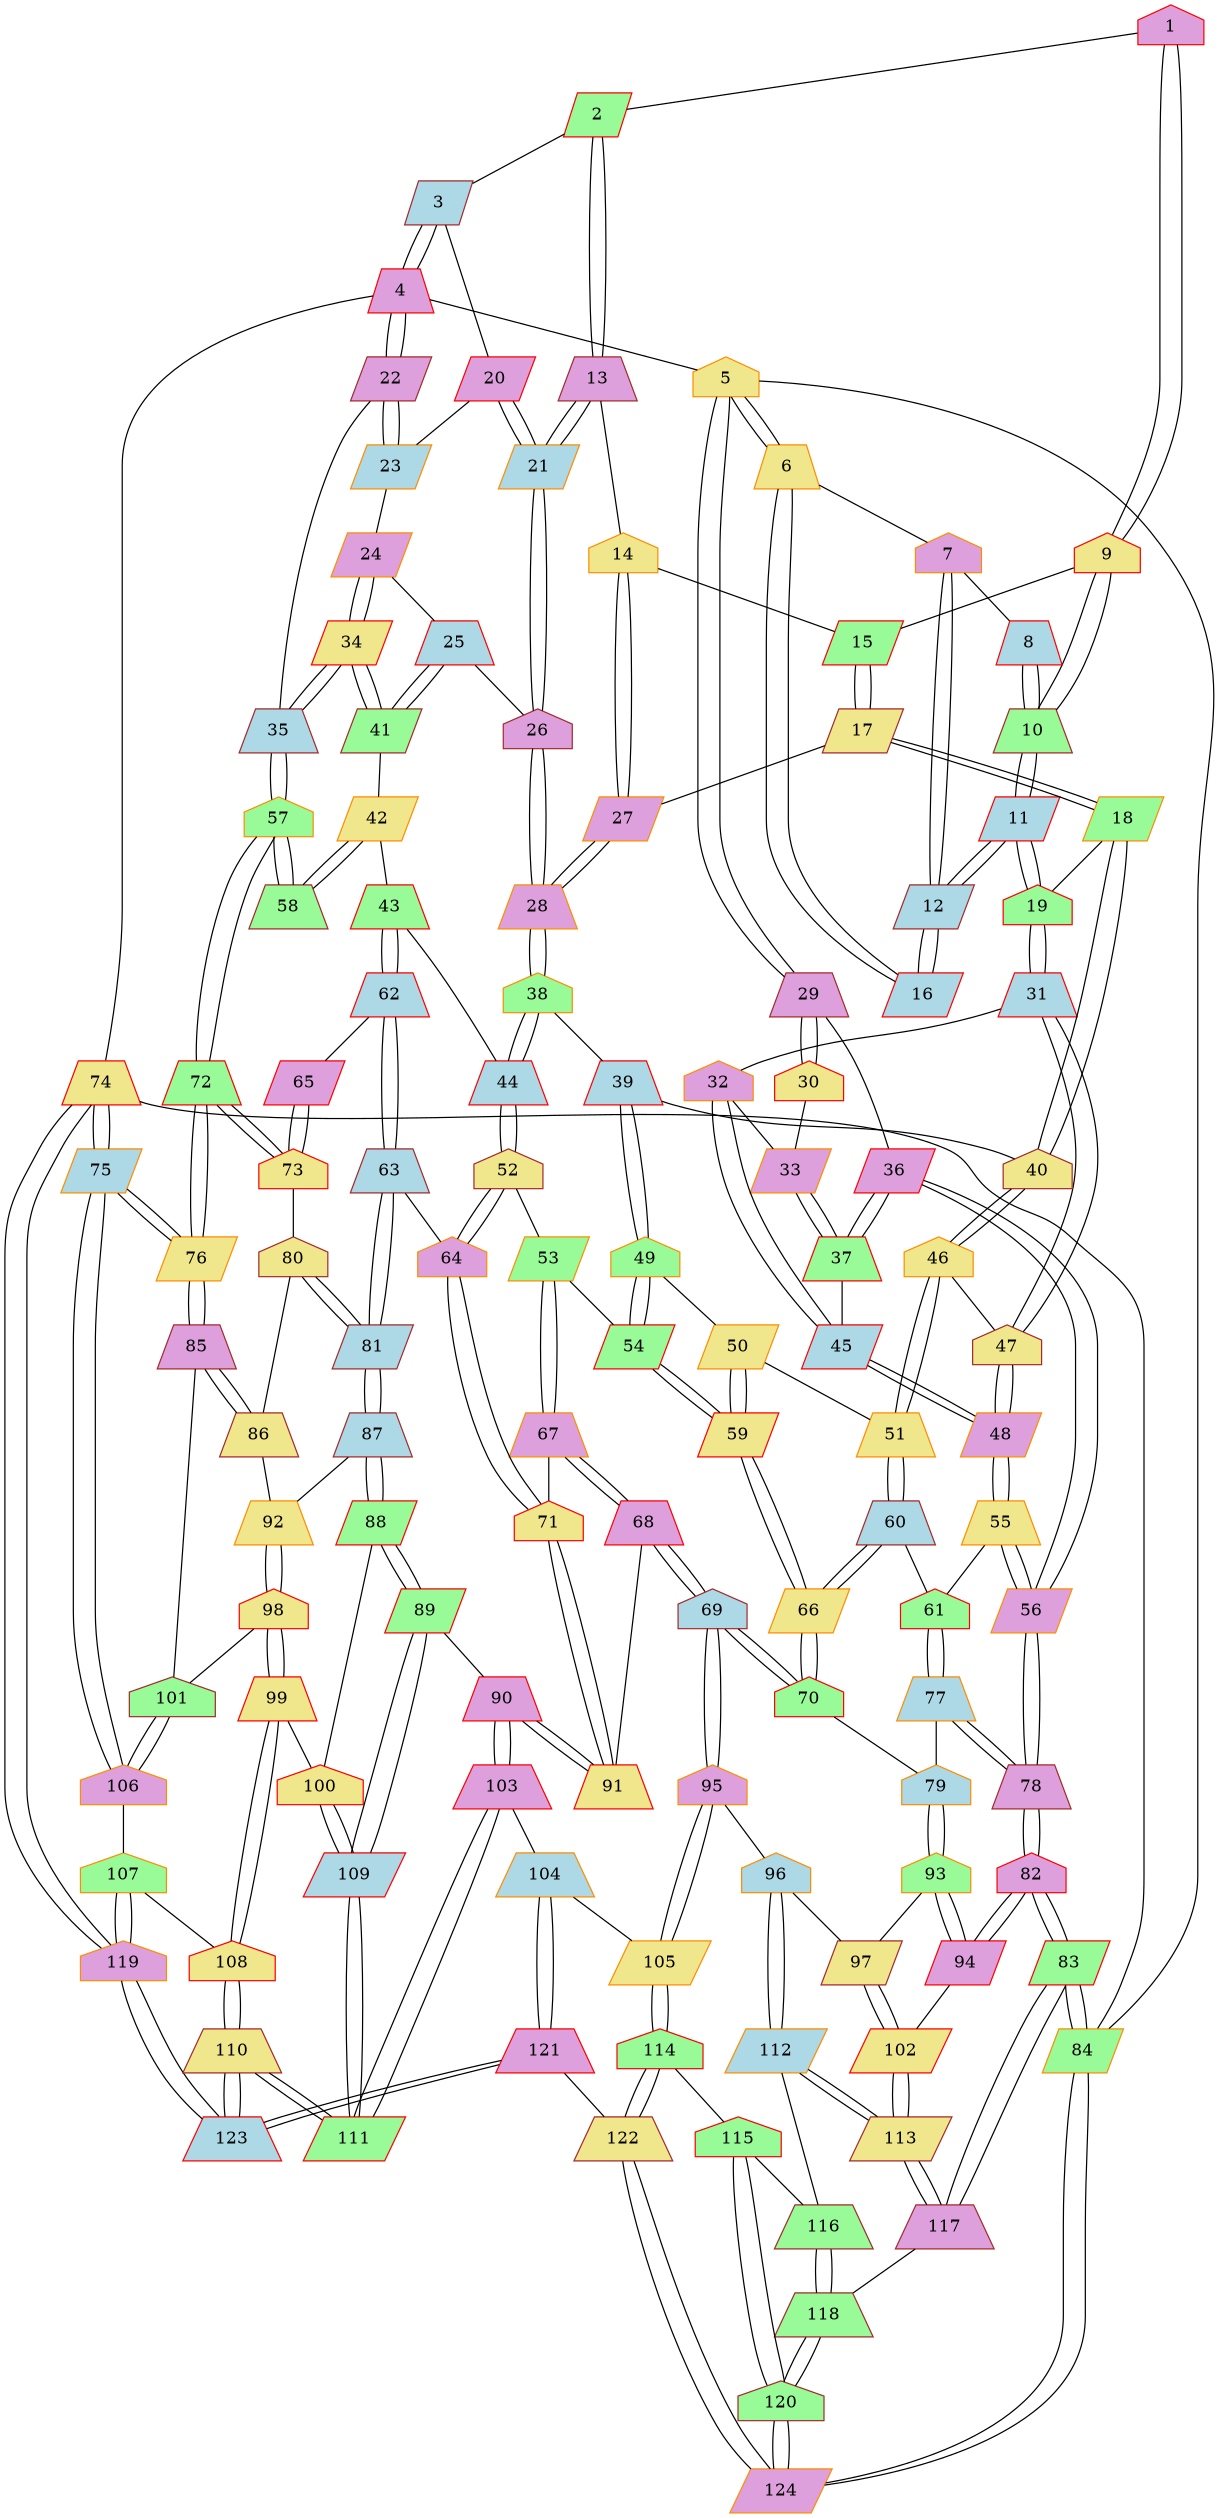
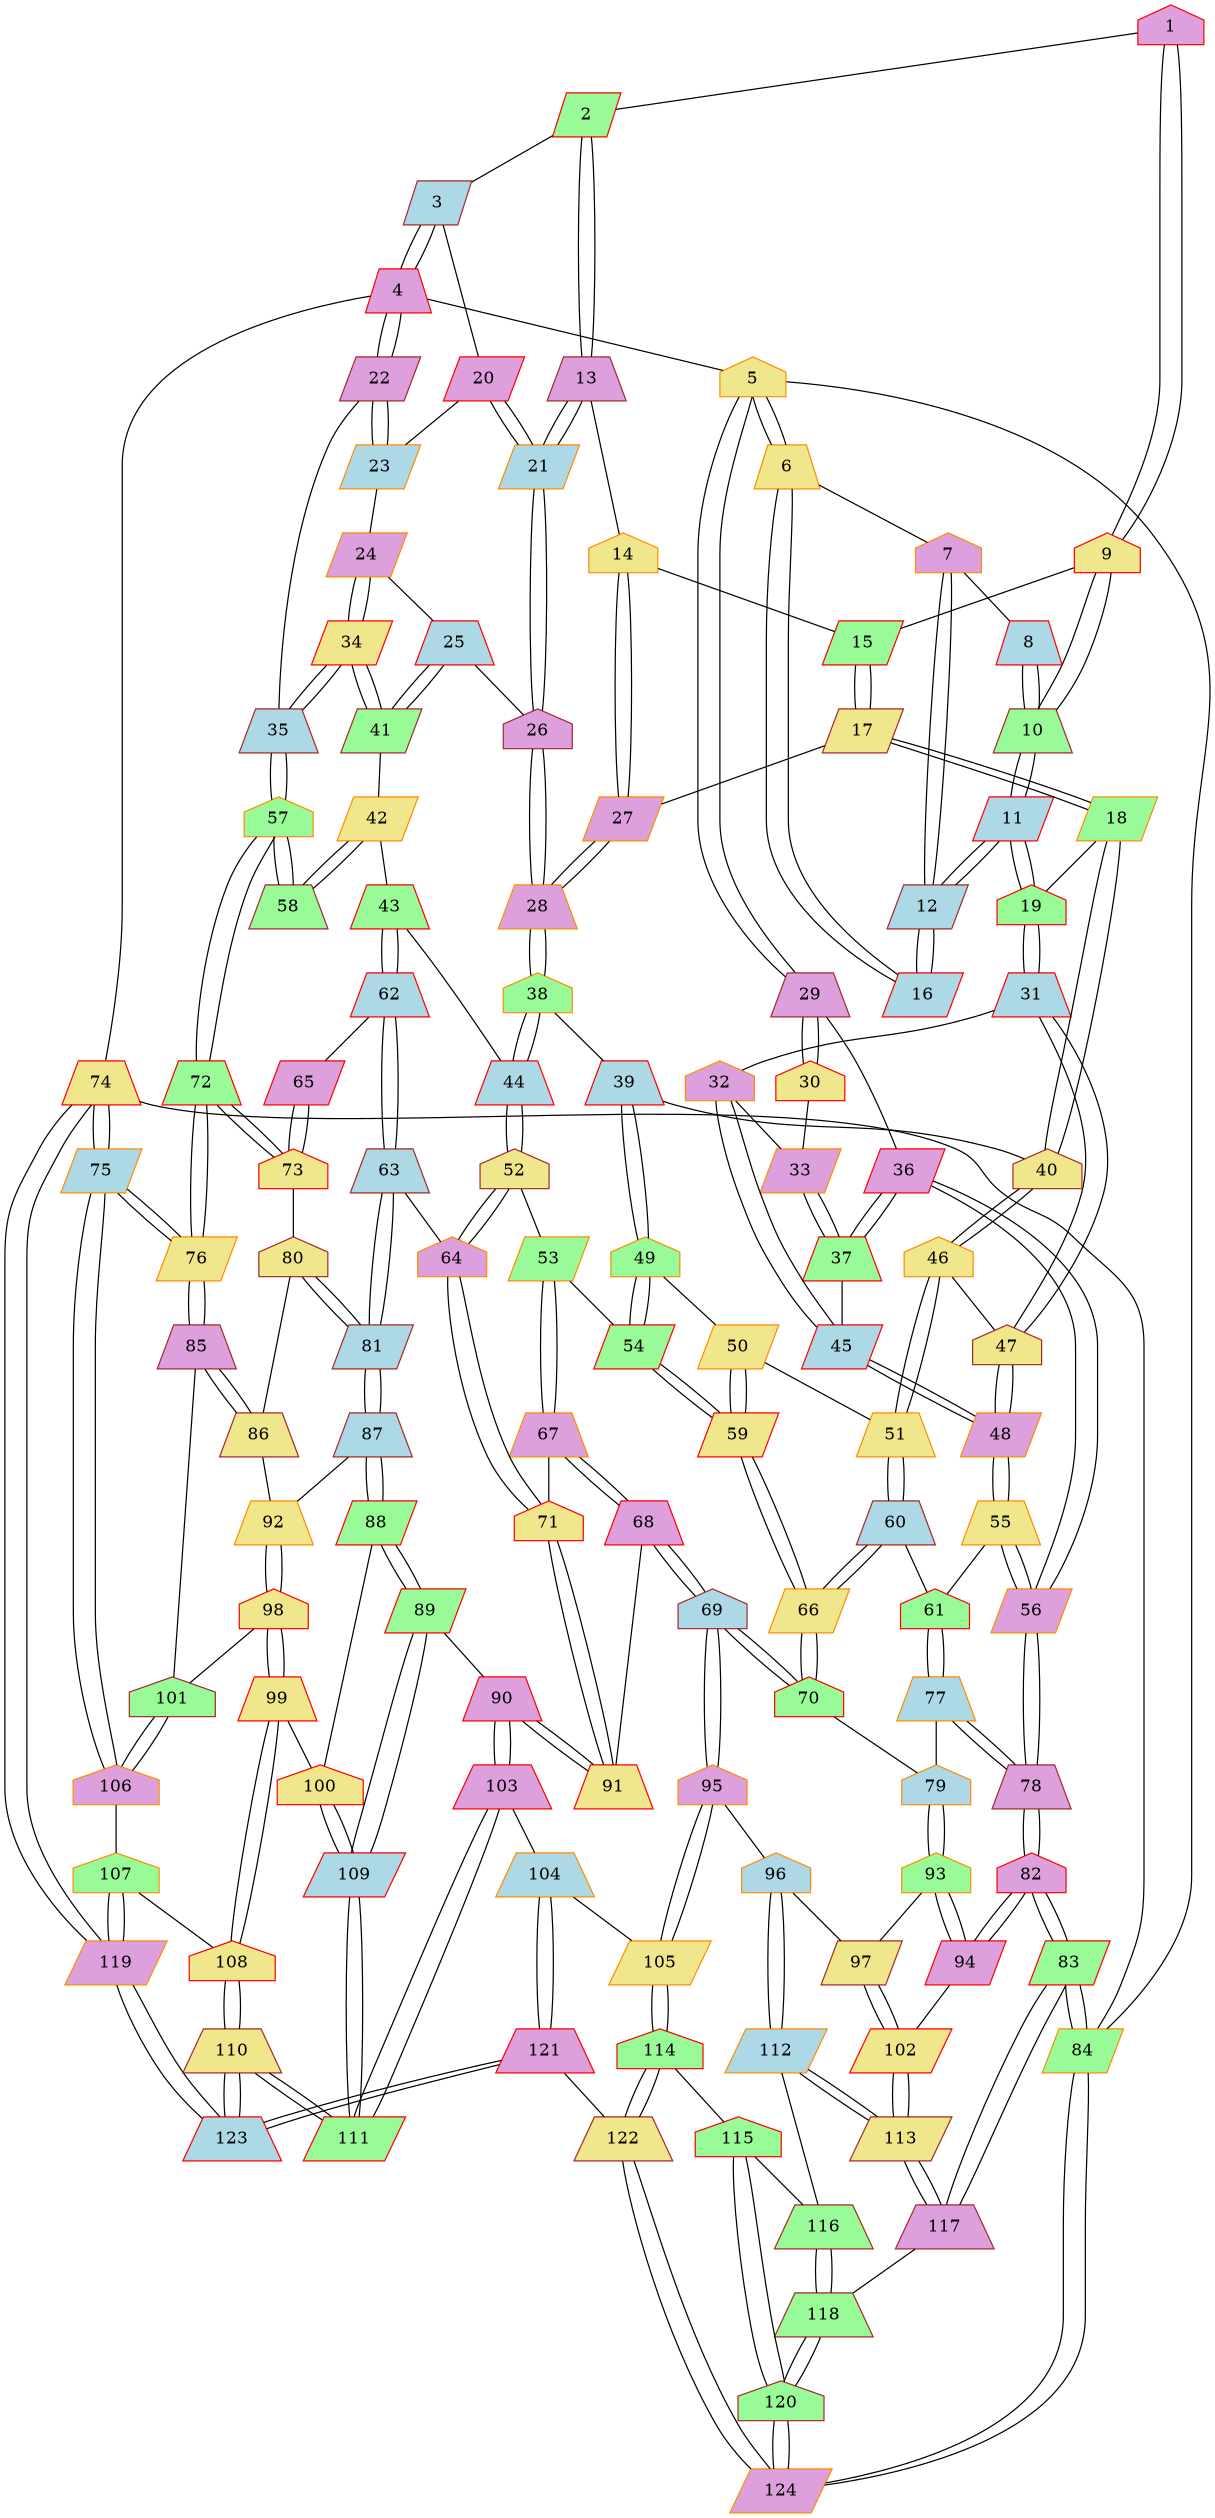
(123, 1963) -> (116, 1963)
